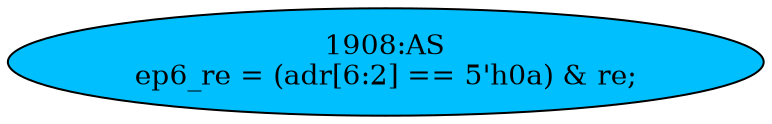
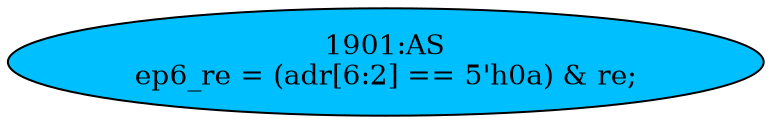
(386, 62) -> (386, 62)
